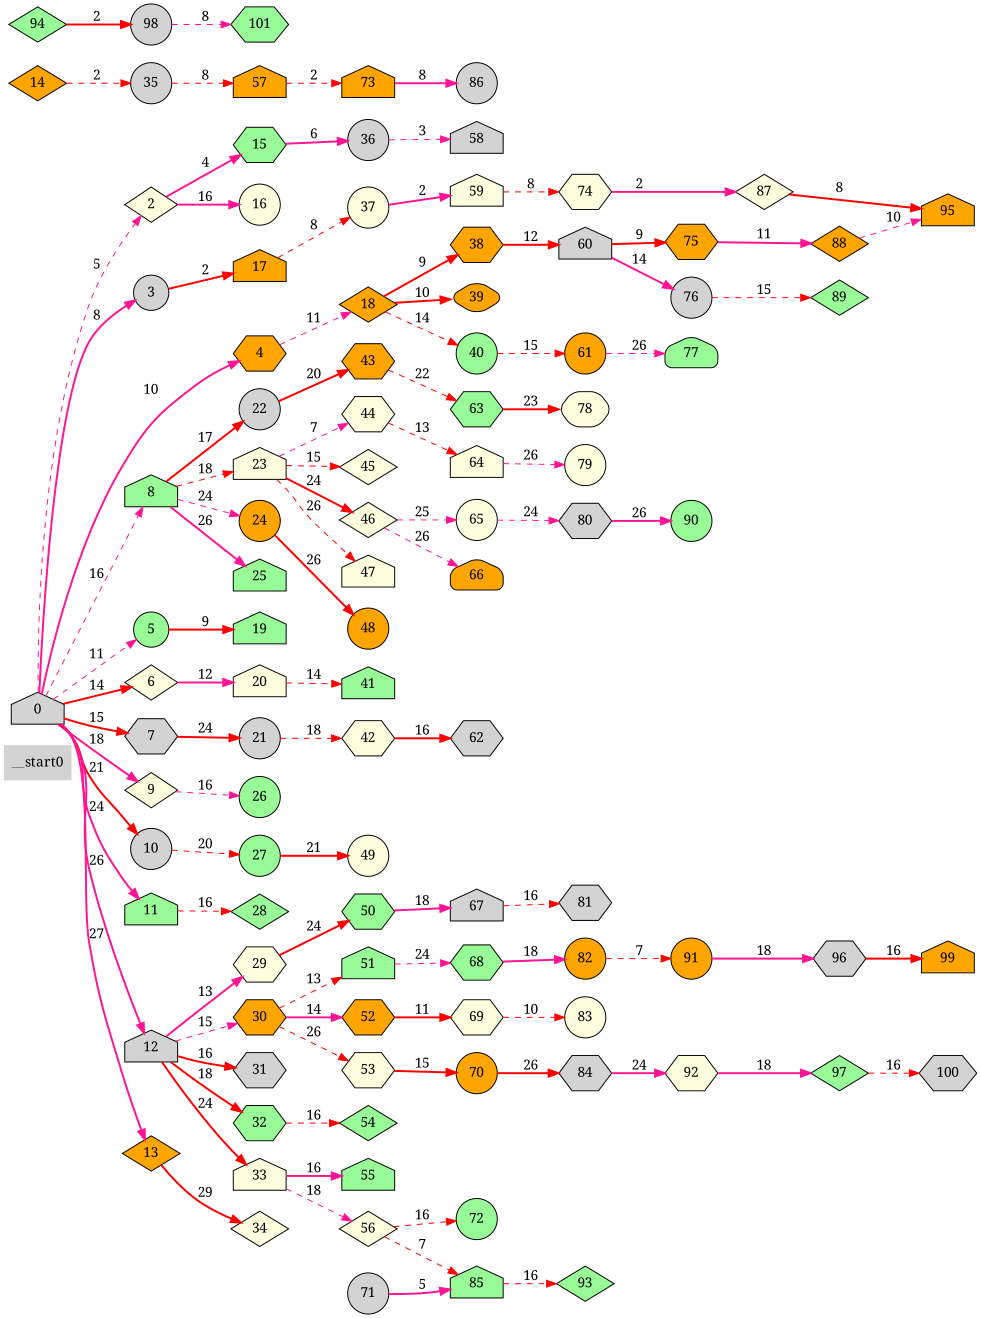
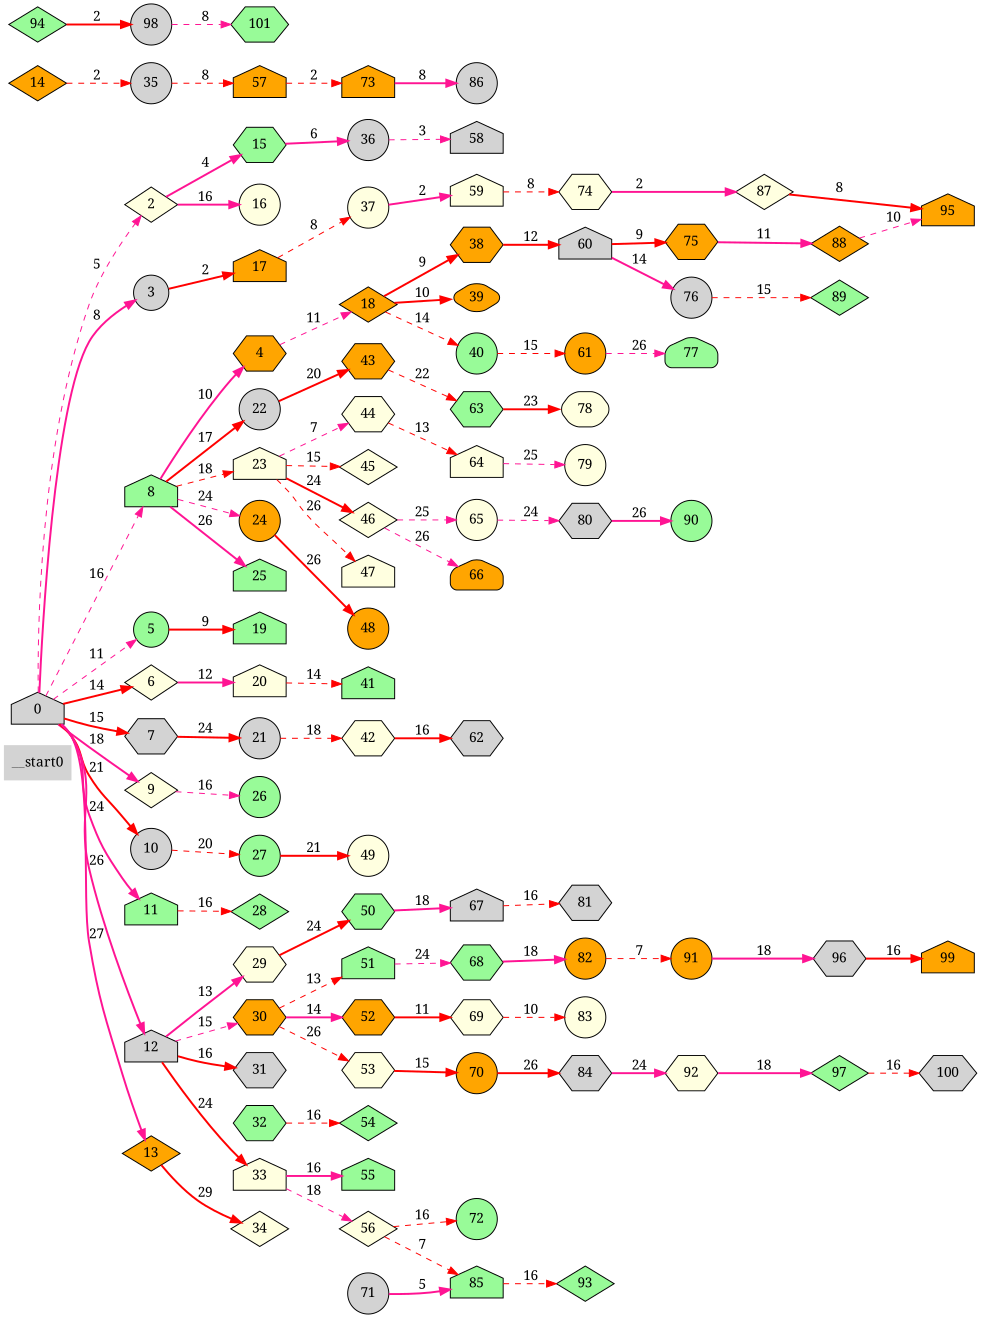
(531, 456) -> (531, 456)
(101, 507) -> (196, 425)
(202, 1085) -> none
